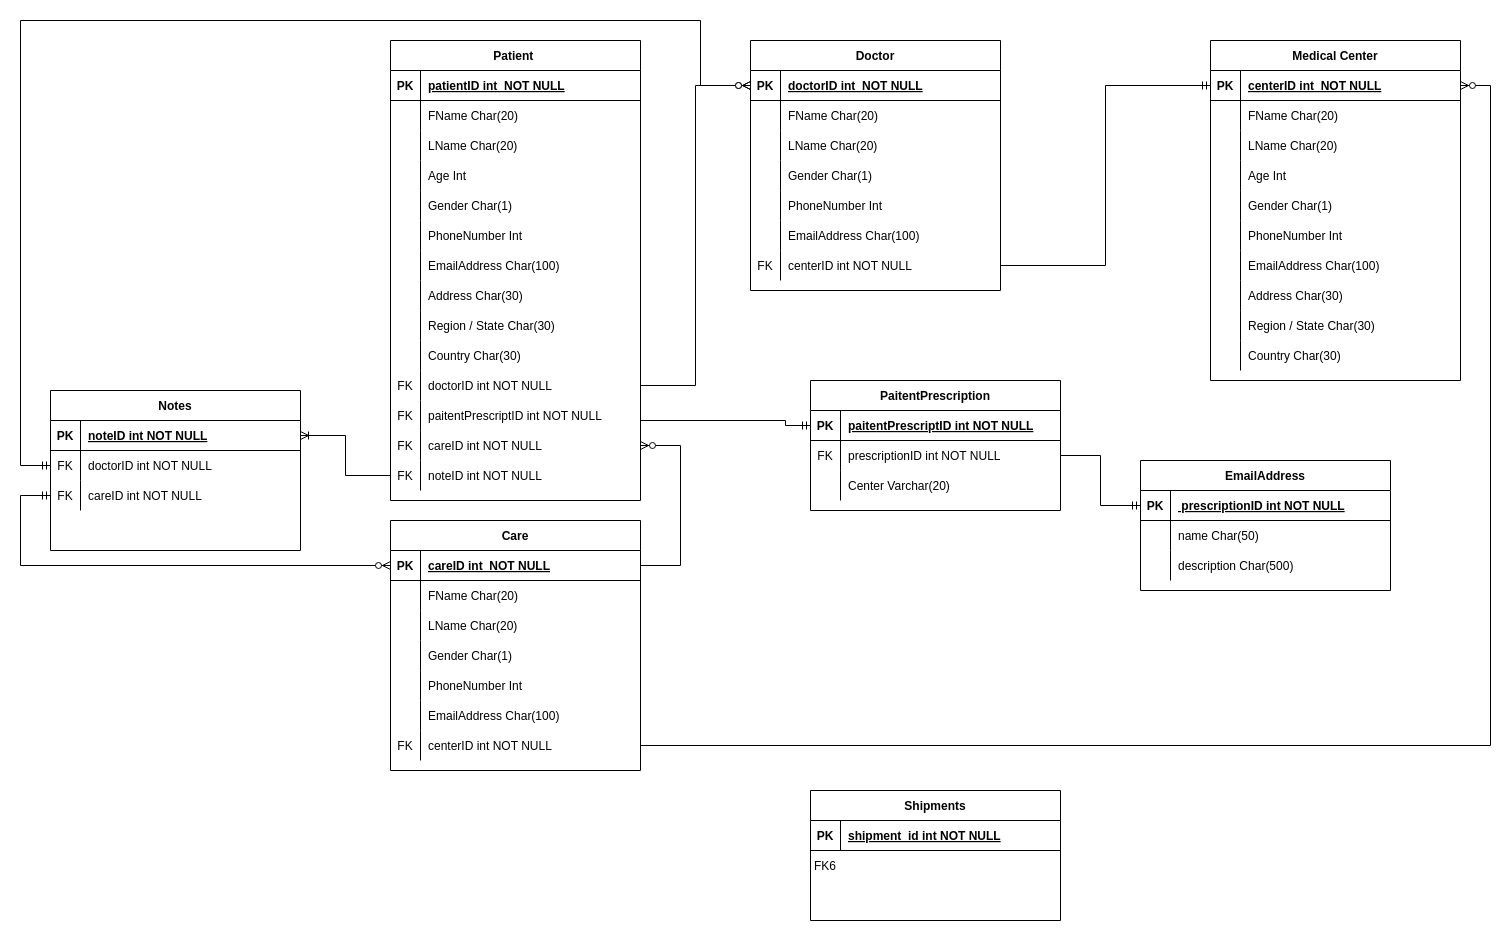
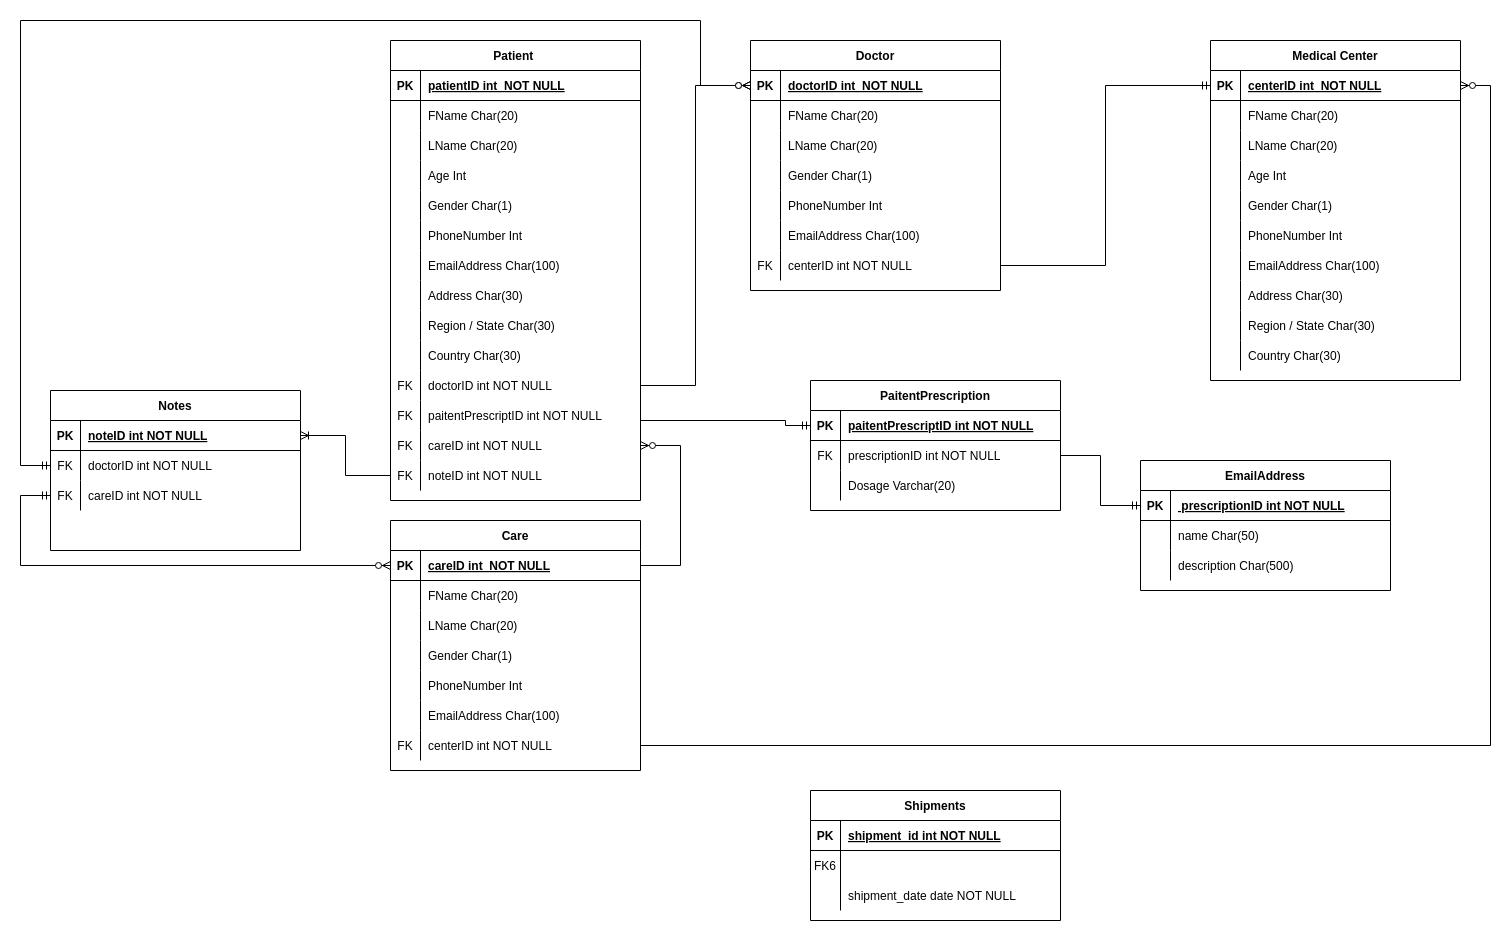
(907, 486) -> (907, 486)
none -> (951, 896)
